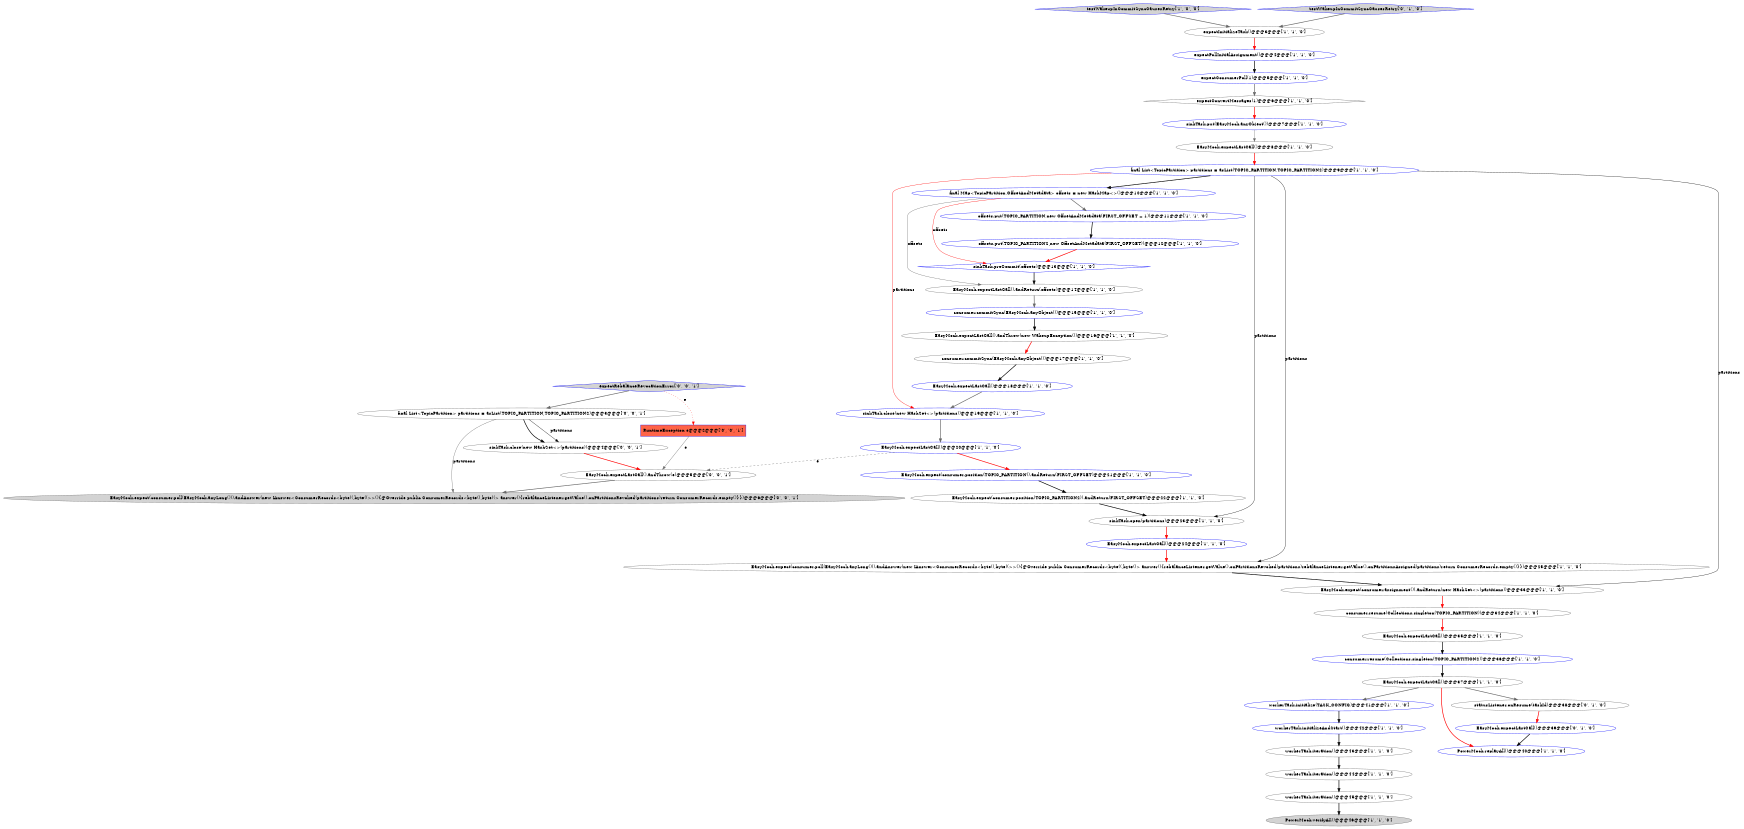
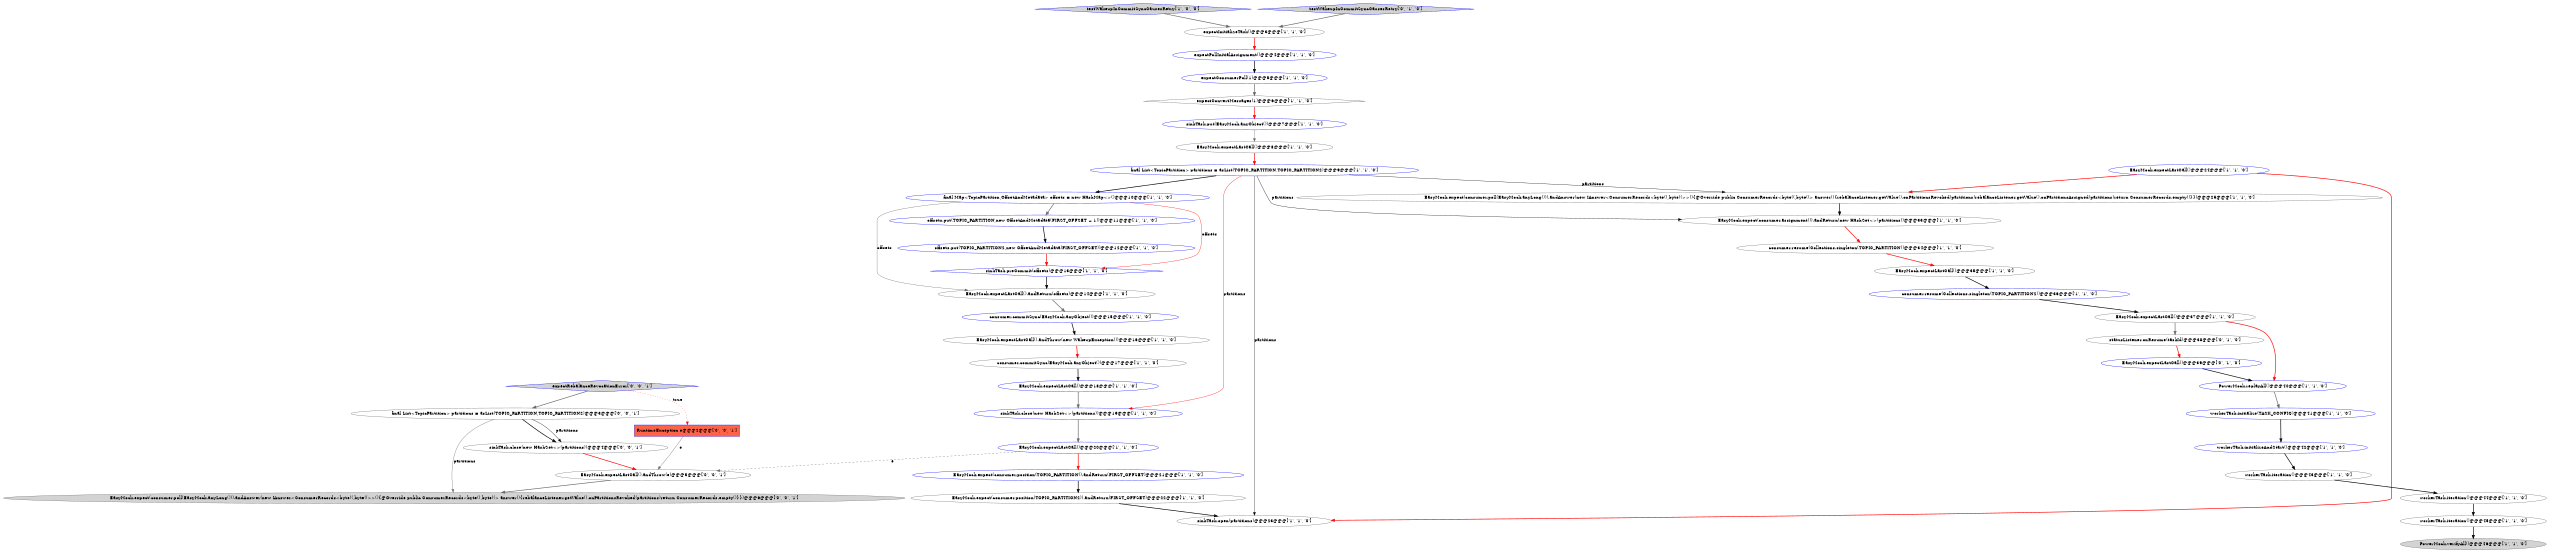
(685, 400) -> (678, 400)
(1166, 531) -> (2083, 511)
(1392, 693) -> (2276, 398)
